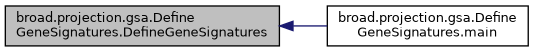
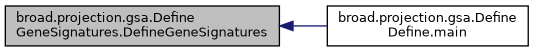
(428, 26) -> (428, 26)
